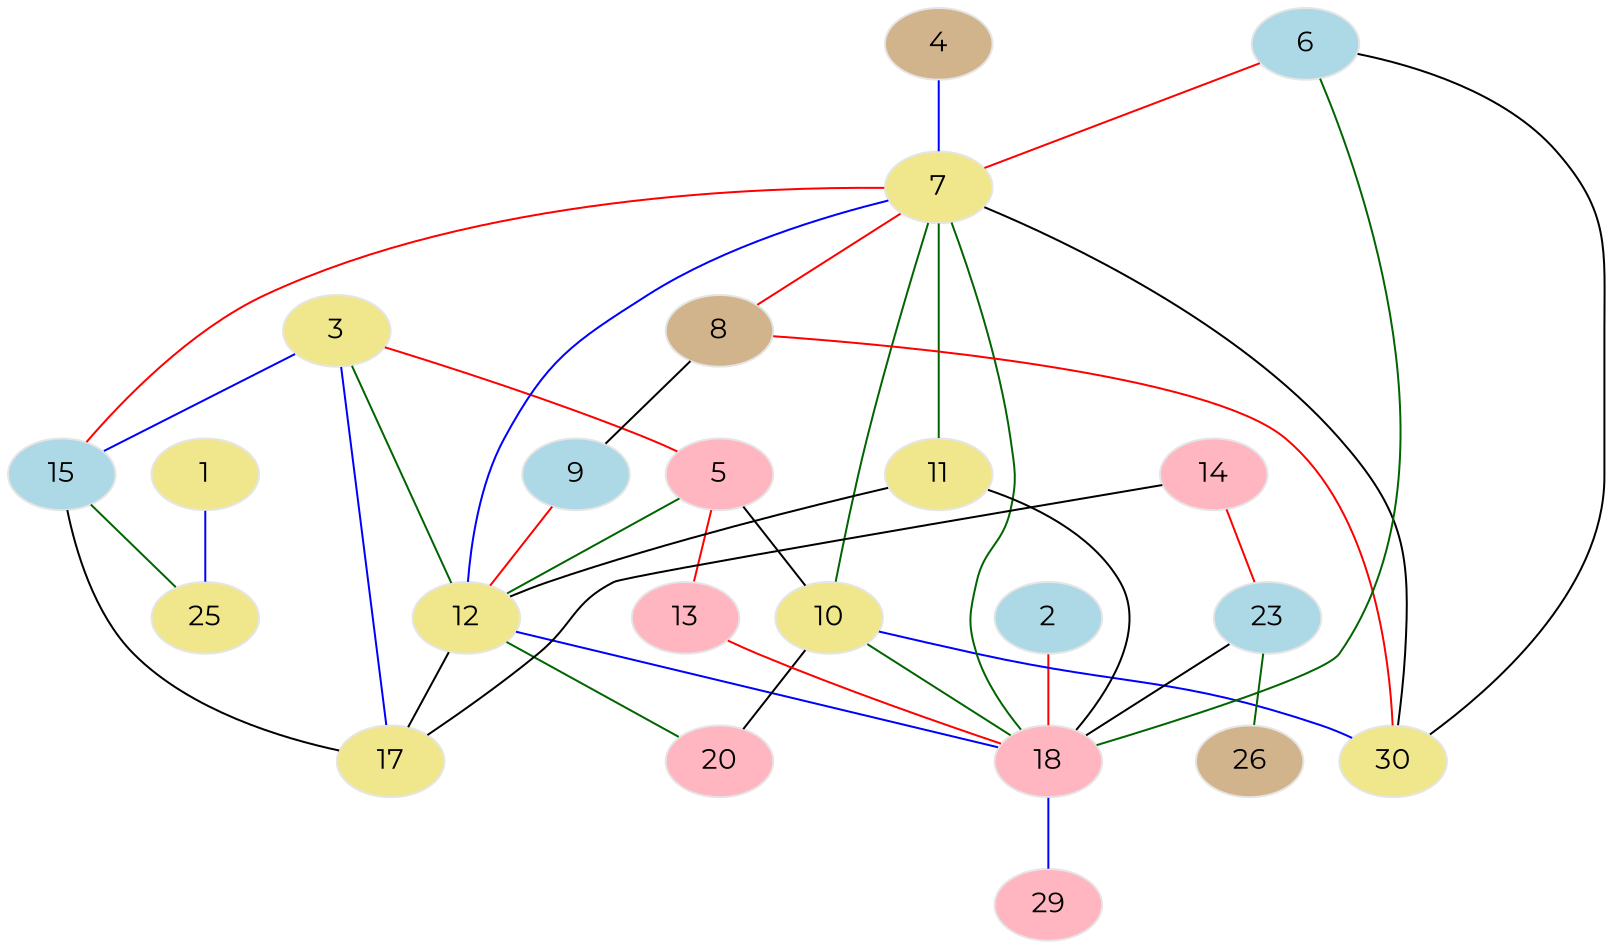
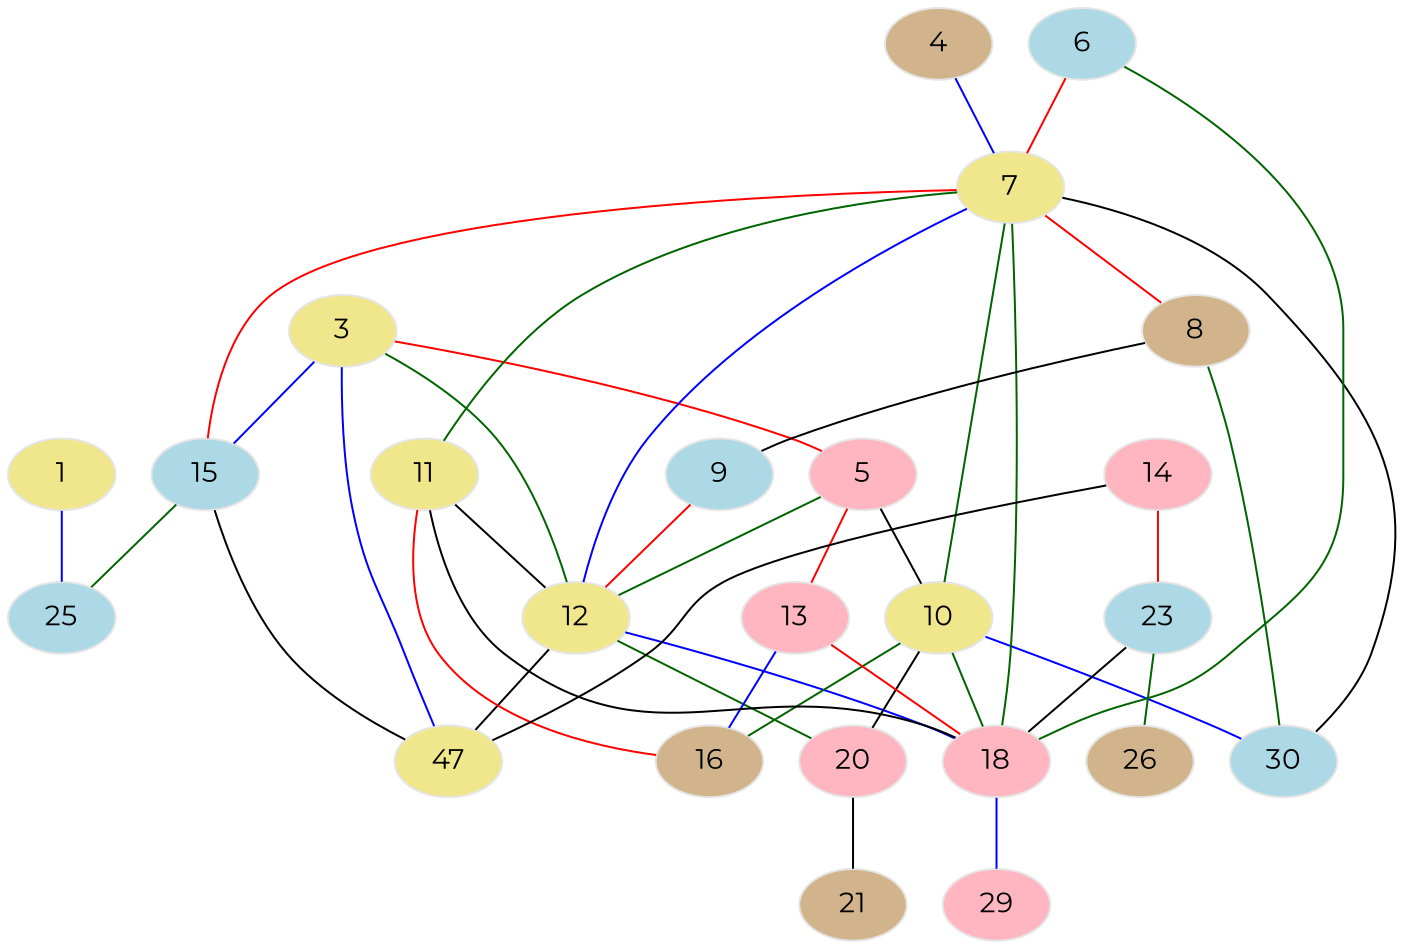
(1604, 356) -> none
(1189, 396) -> (1252, 544)
(205, 618) -> (62, 618)
(1048, 618) -> none
(391, 761) -> (448, 761)
none -> (710, 761)
(1393, 761) -> (1284, 761)
none -> (853, 905)
